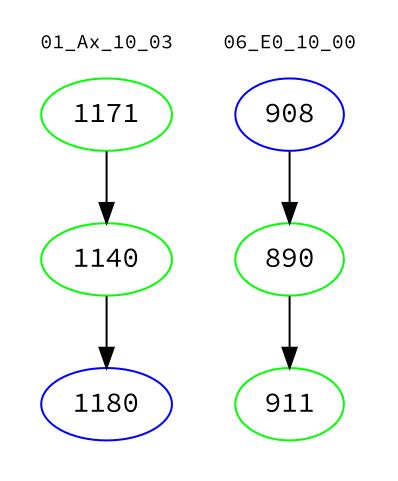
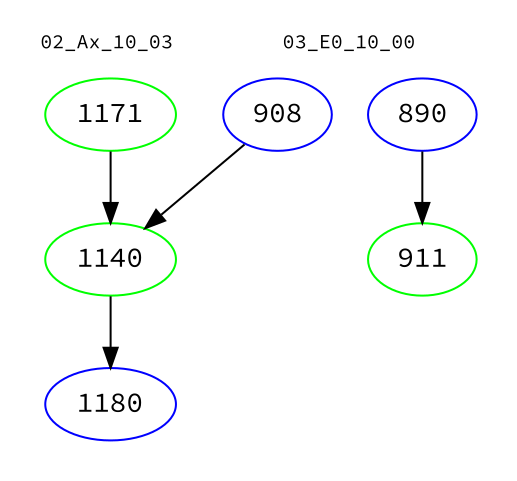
(108, 43) -> (108, 43)
(291, 43) -> (350, 43)
(290, 177) -> (220, 166)
(290, 259) -> (422, 115)
